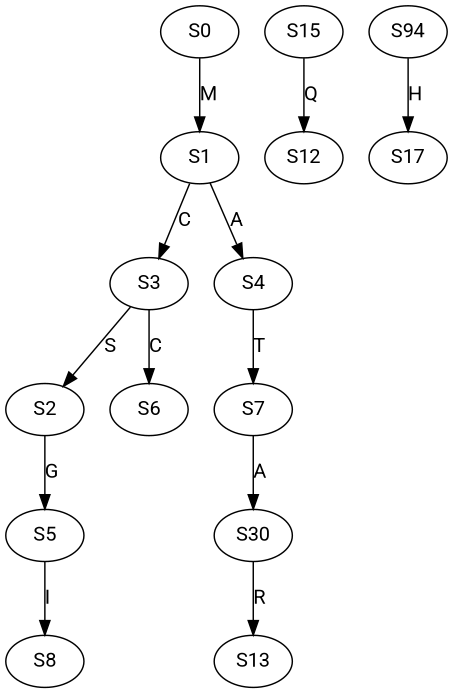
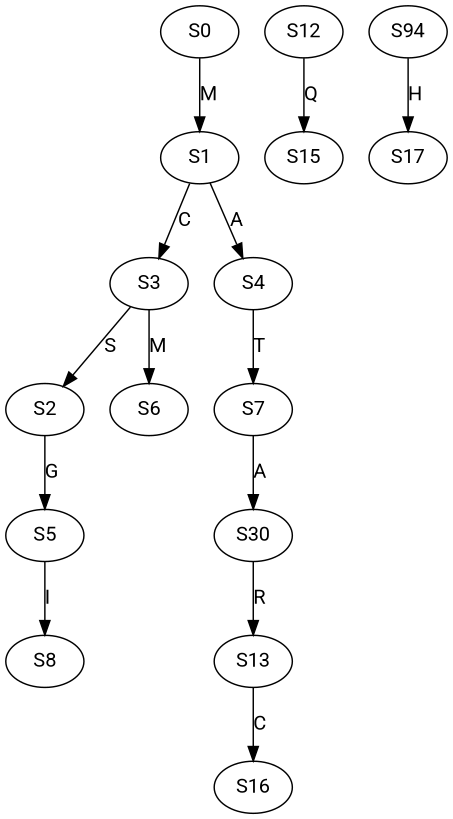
(304, 88) -> (304, 88)
(156, 347) -> (158, 347)
none -> (253, 787)
